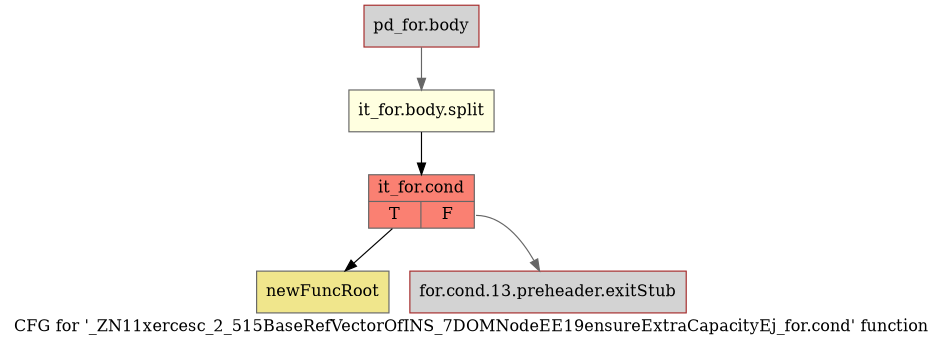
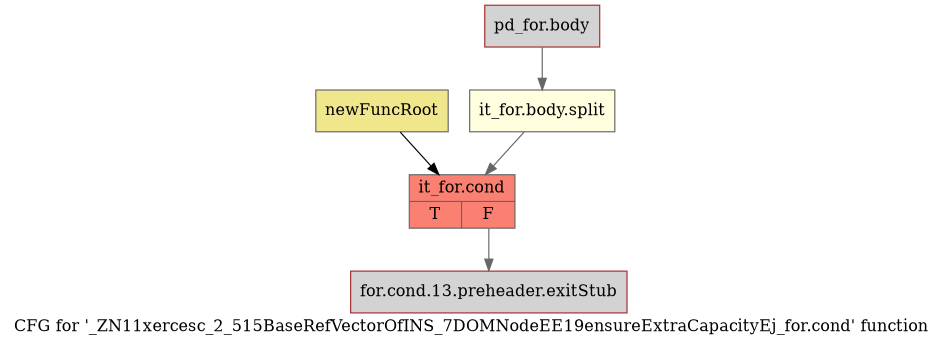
(421, 148) -> (509, 149)
(373, 246) -> (415, 149)
